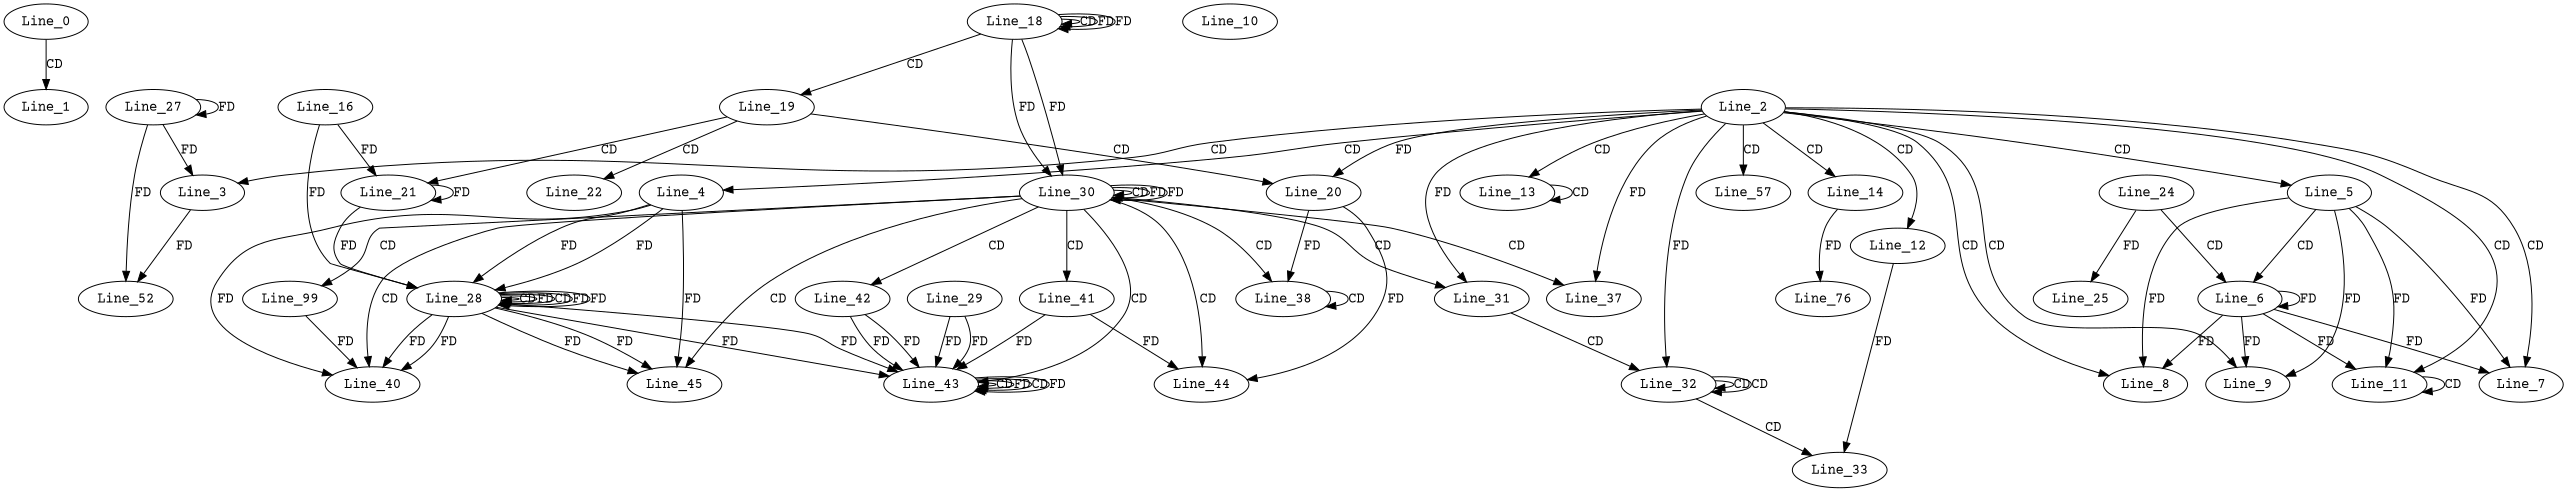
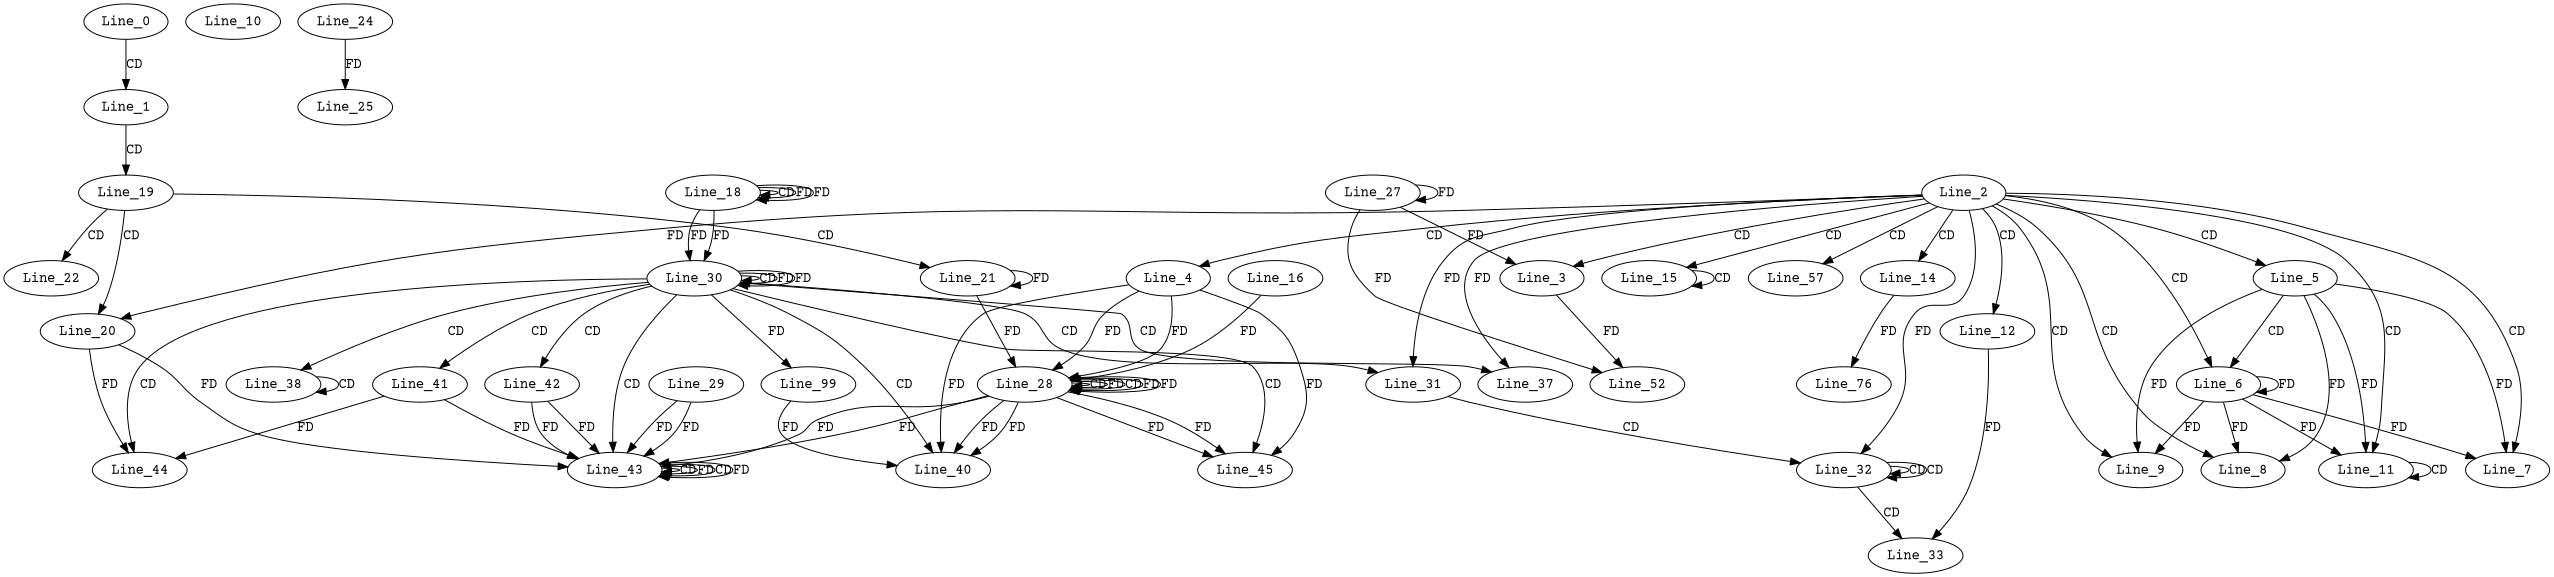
(896, 63) -> (126, 145)
(354, 146) -> none
(1507, 193) -> (1649, 278)
(1300, 241) -> (324, 447)
(2190, 242) -> (2131, 245)
(388, 246) -> (776, 331)
